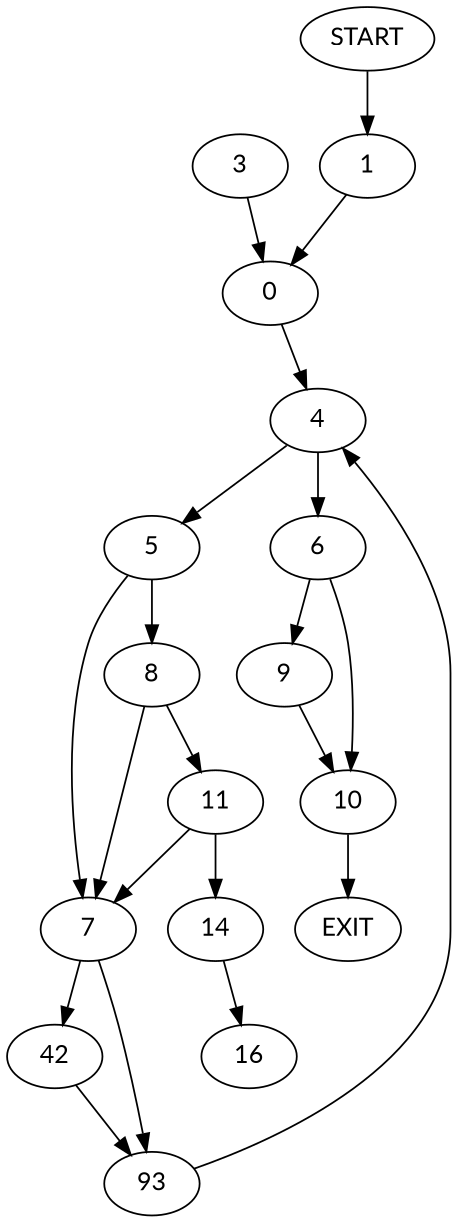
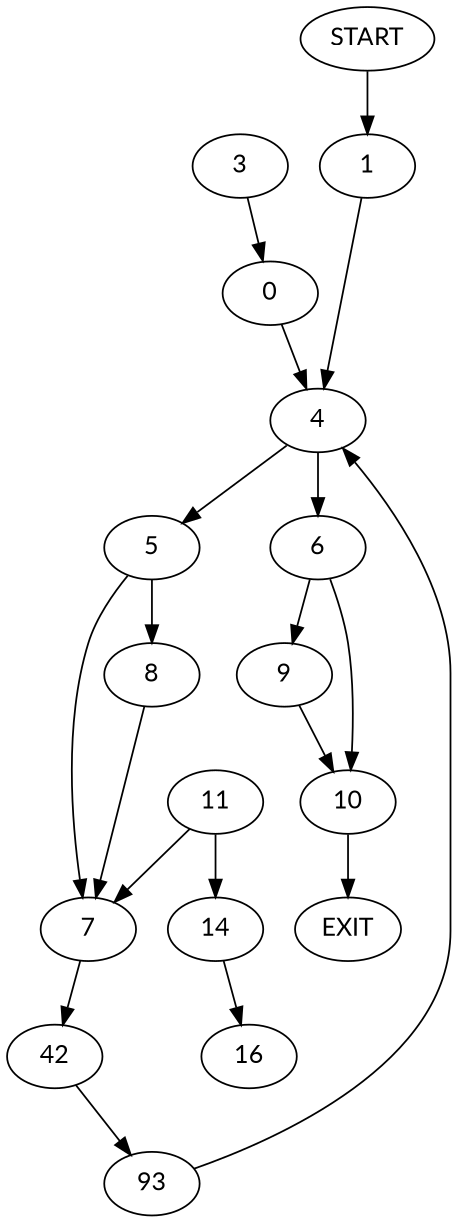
(324, 223) -> (344, 285)
(180, 731) -> none
(124, 1046) -> none
